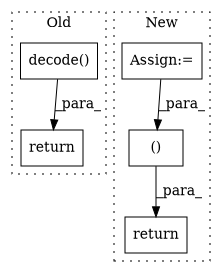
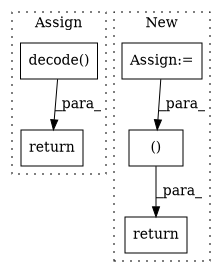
(59, 24) -> (59, 24)
